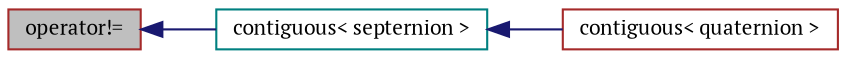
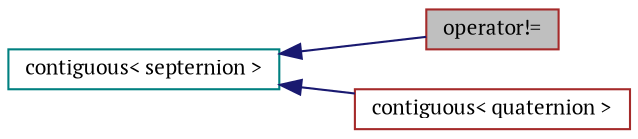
(190, 29) -> (364, 44)
